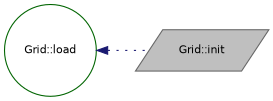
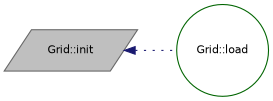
(128, 50) -> (156, 50)
